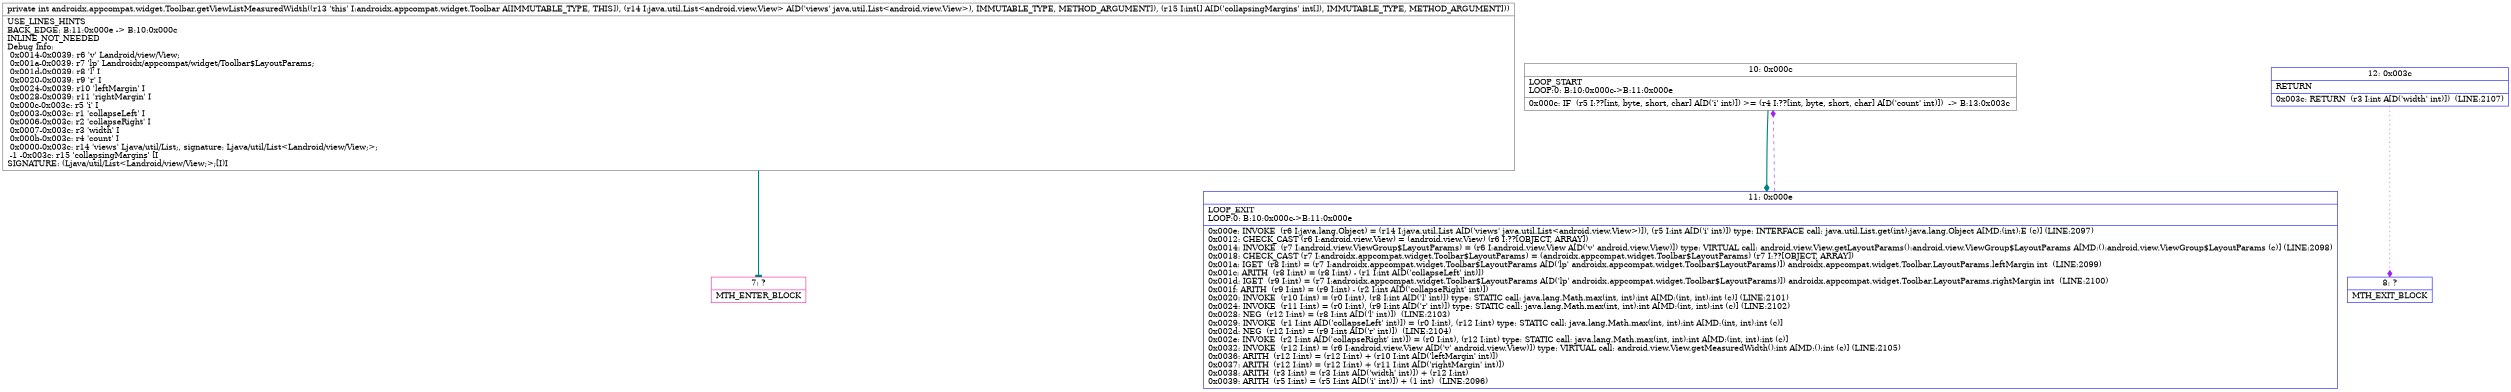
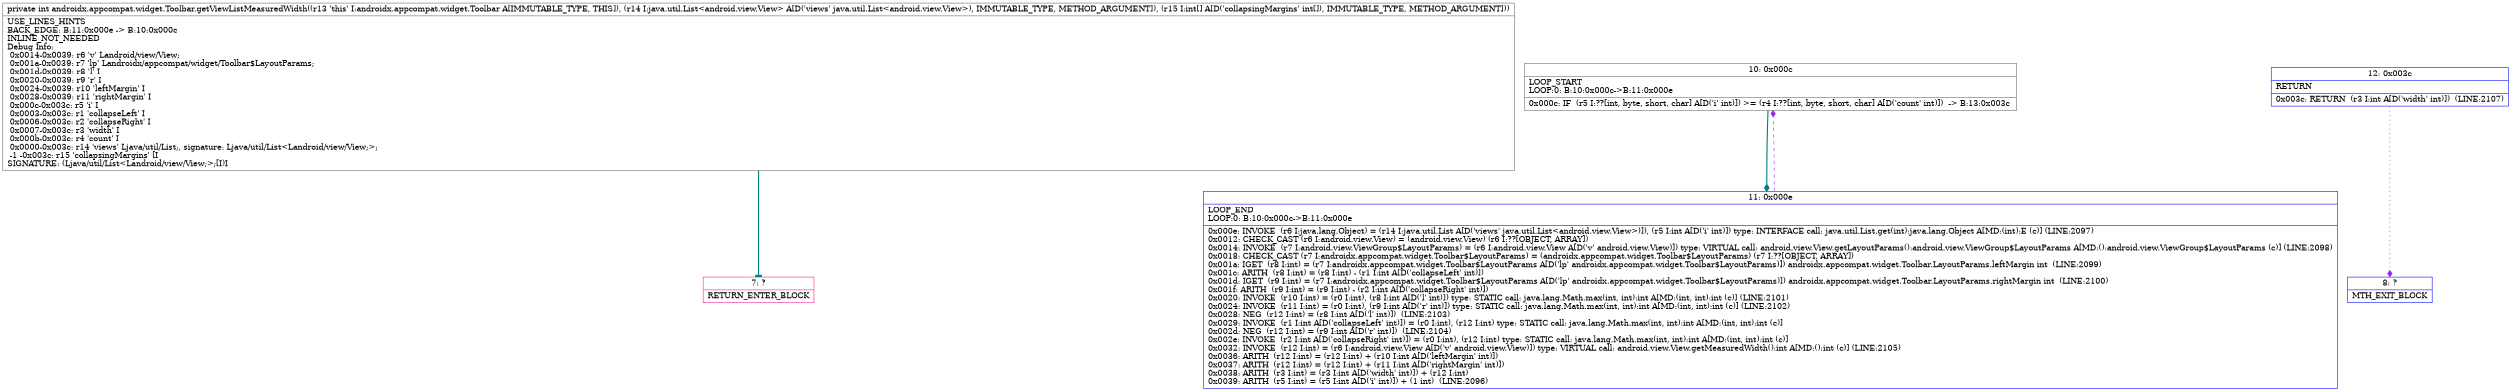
(1231, 210) -> (1231, 210)
(759, 296) -> (759, 296)
